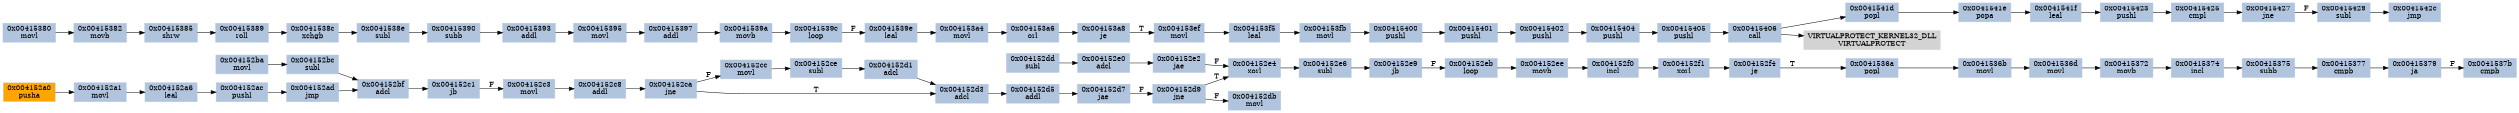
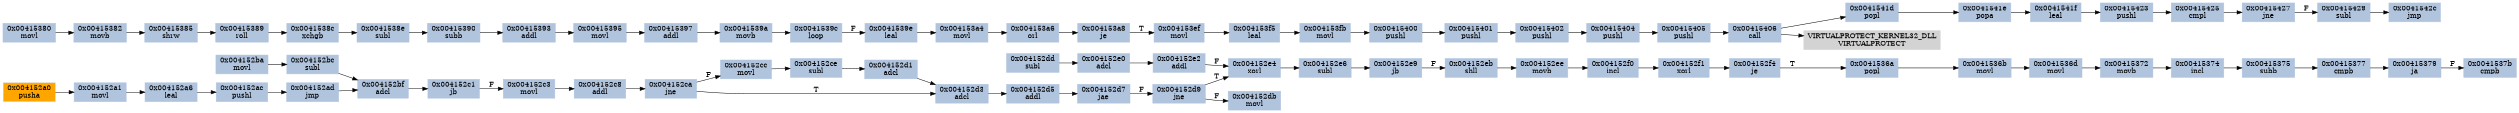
(1179, 63) -> (1179, 63)
(1471, 68) -> (1471, 68)
